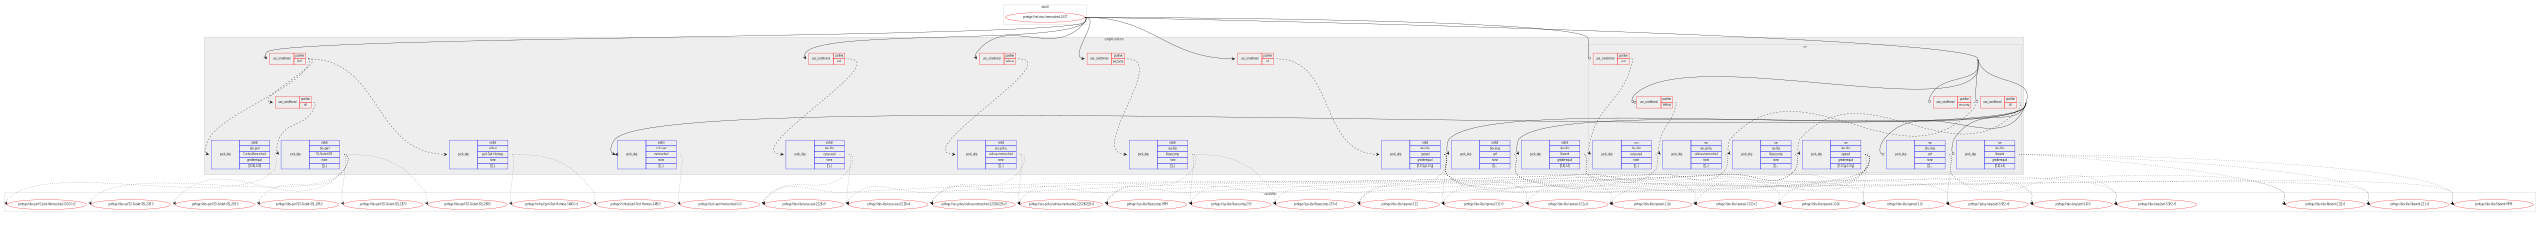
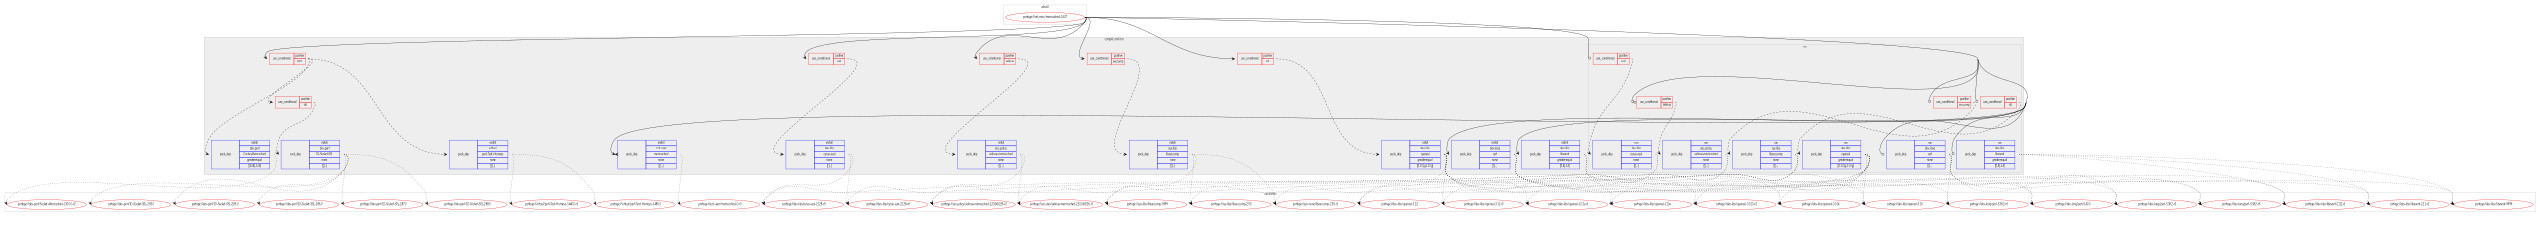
(47, 205) -> (47, 205)
(131, 205) -> (131, 205)
(888, 205) -> (888, 205)
(1062, 205) -> (1062, 205)
(1316, 205) -> (1316, 205)
(1989, 205) -> (1989, 205)
none -> (2241, 205)
